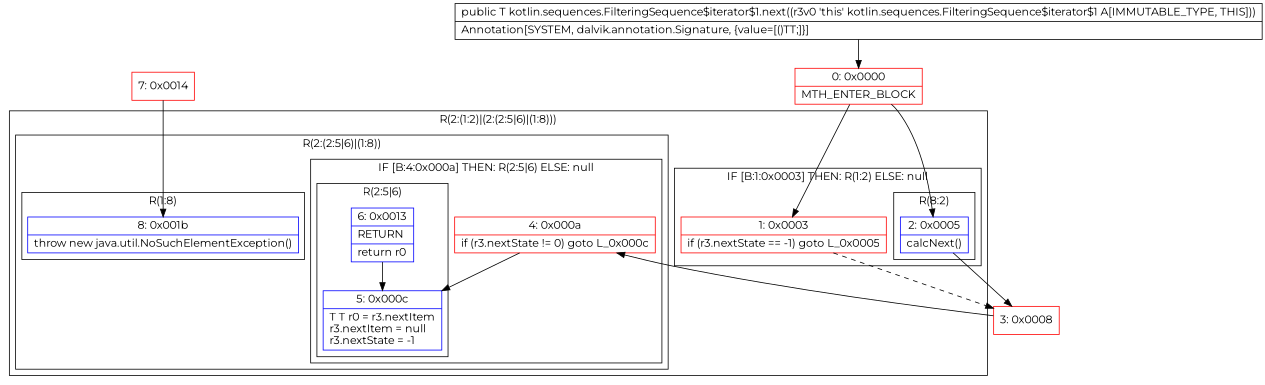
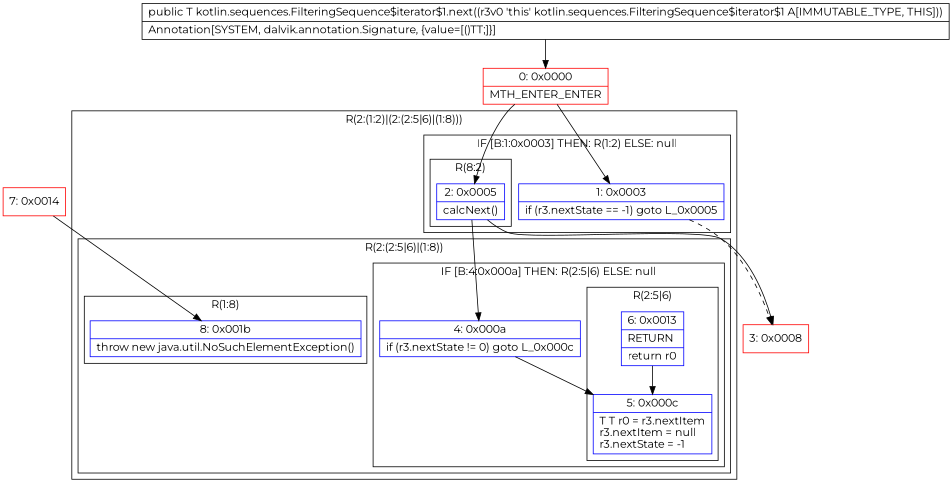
(859, 95) -> (546, 95)
(555, 235) -> (480, 339)
(784, 235) -> (621, 202)
(808, 290) -> (475, 269)
